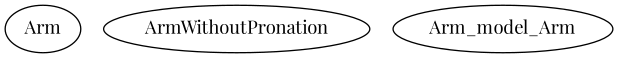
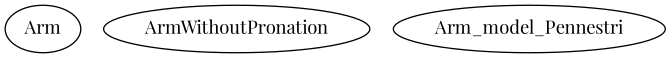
(503, 29) -> (529, 29)
